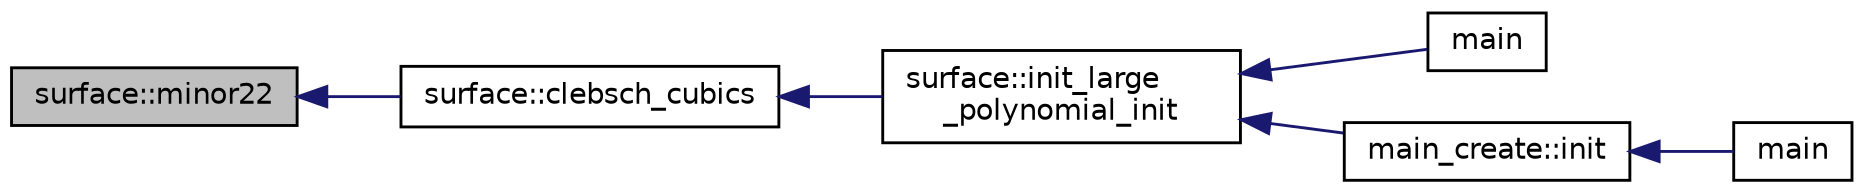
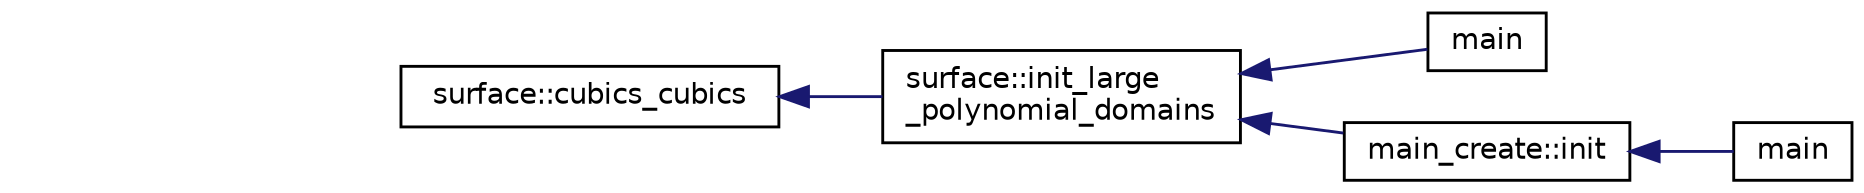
(154, 97) -> none
(590, 97) -> (590, 97)
(1062, 97) -> (1062, 97)
